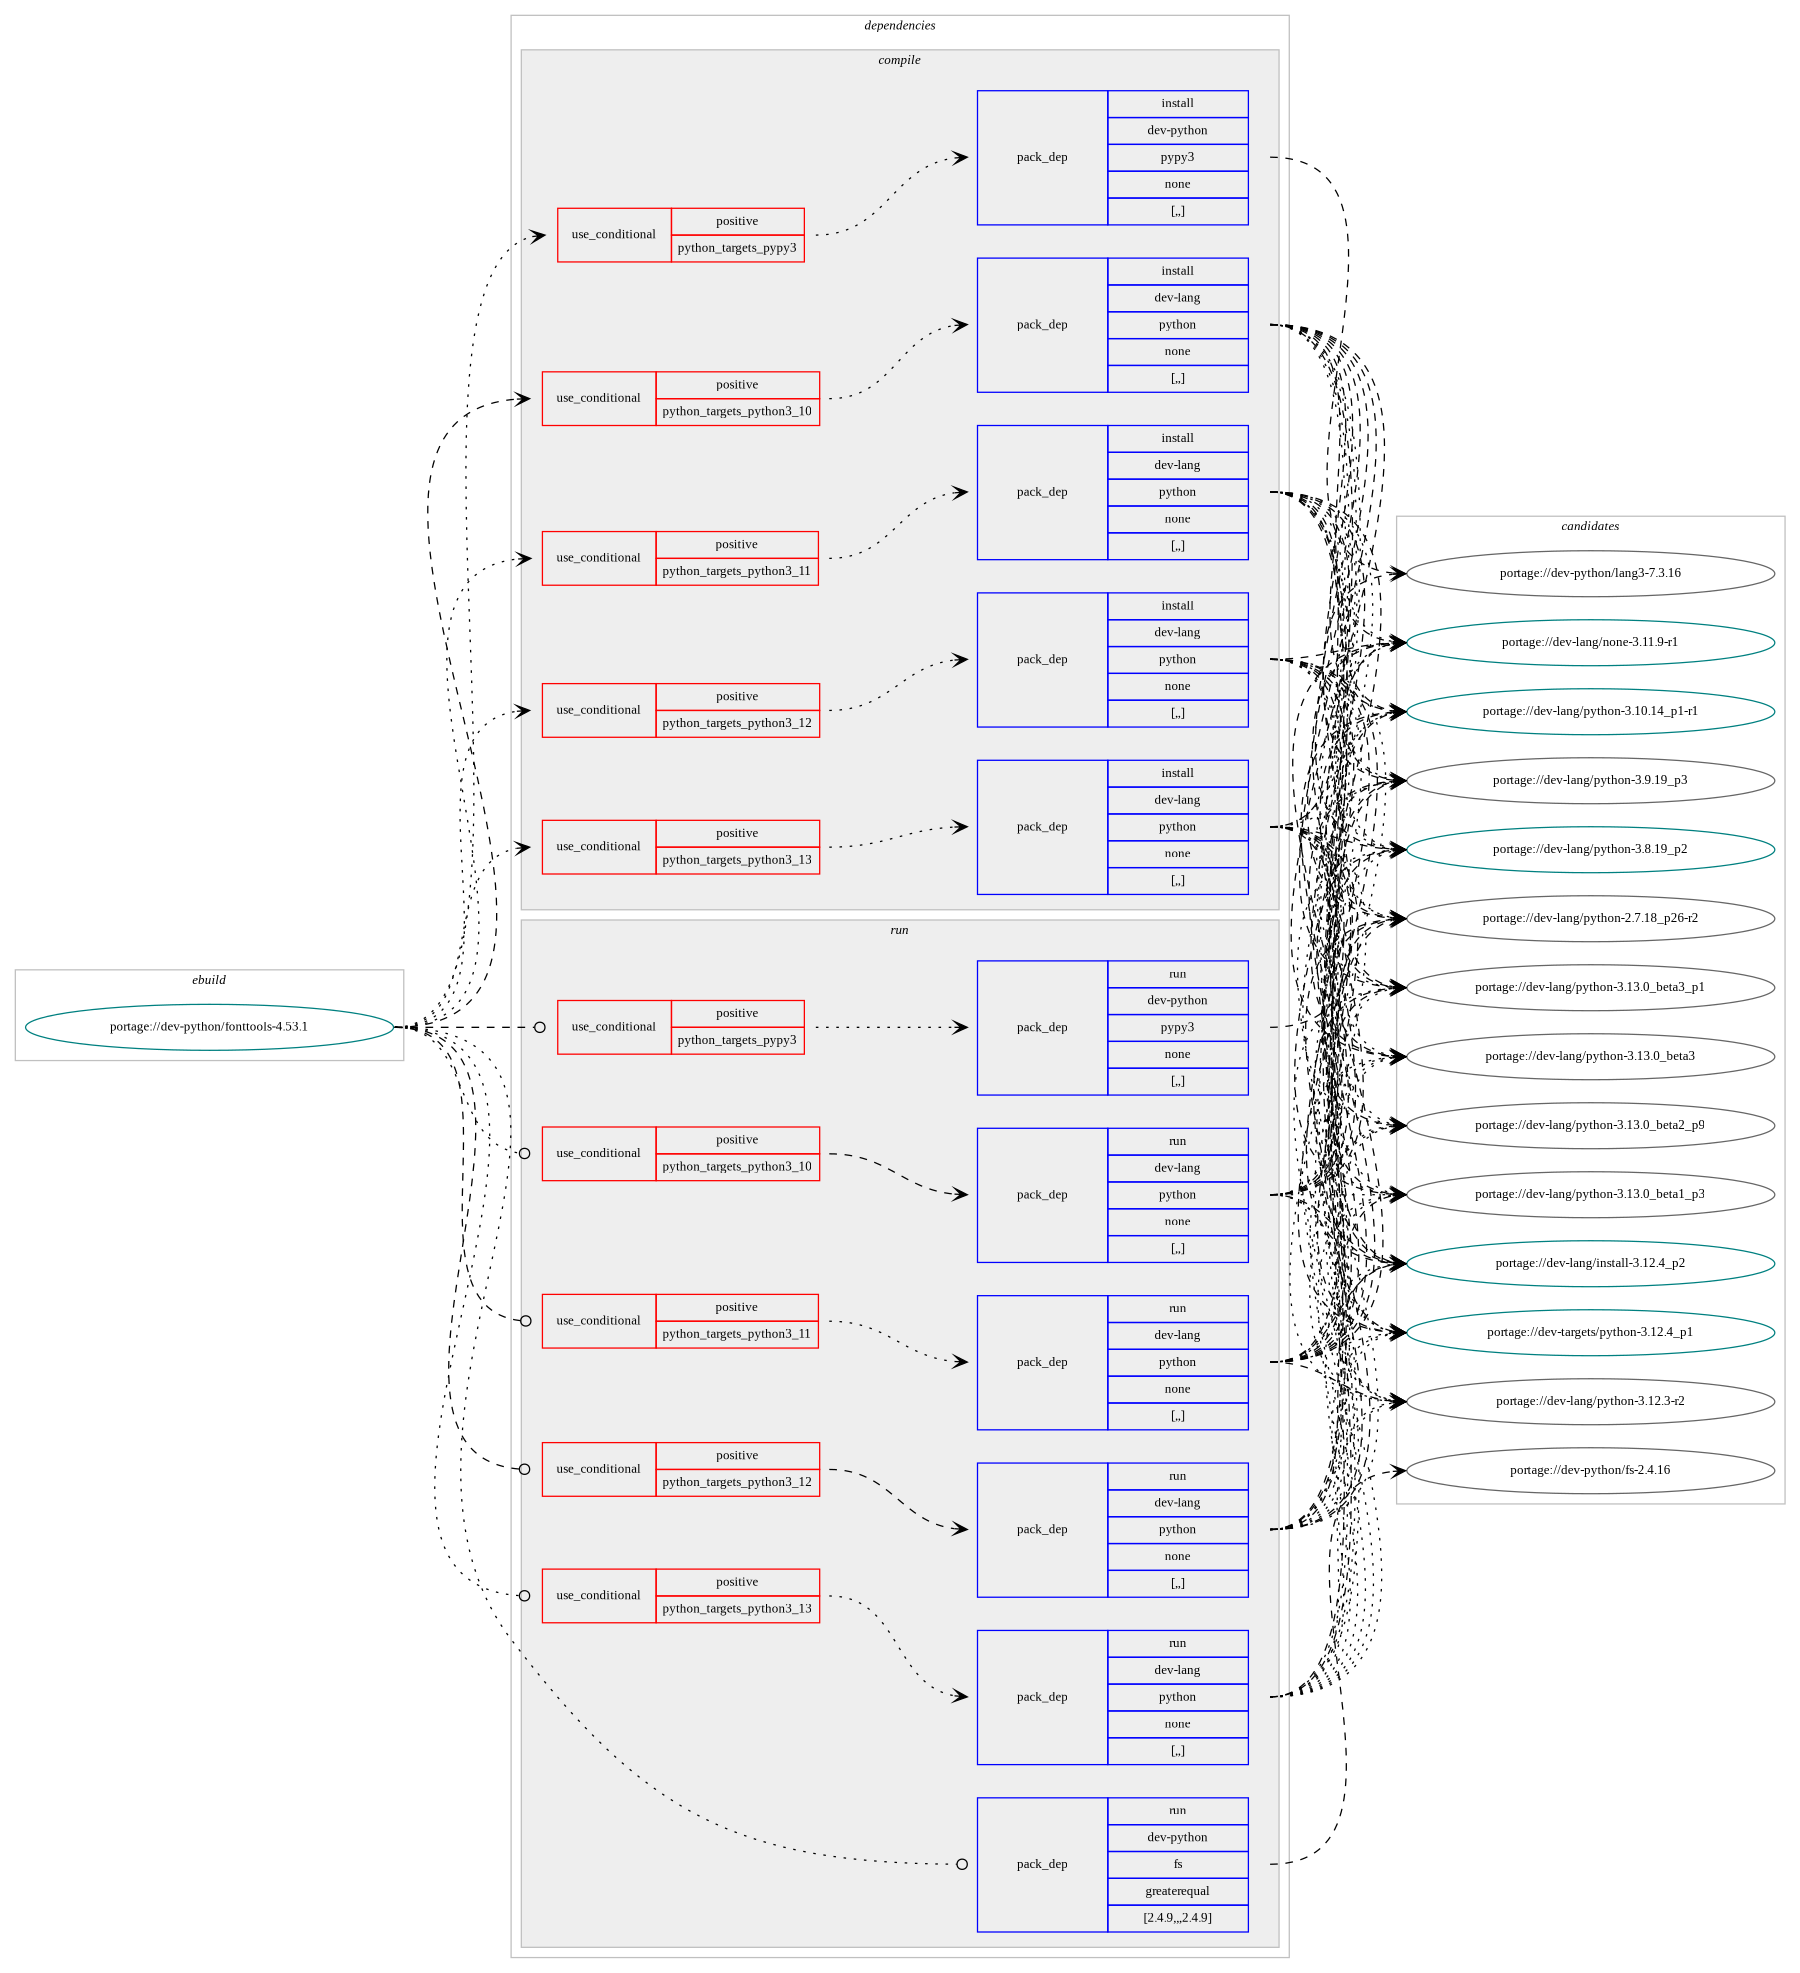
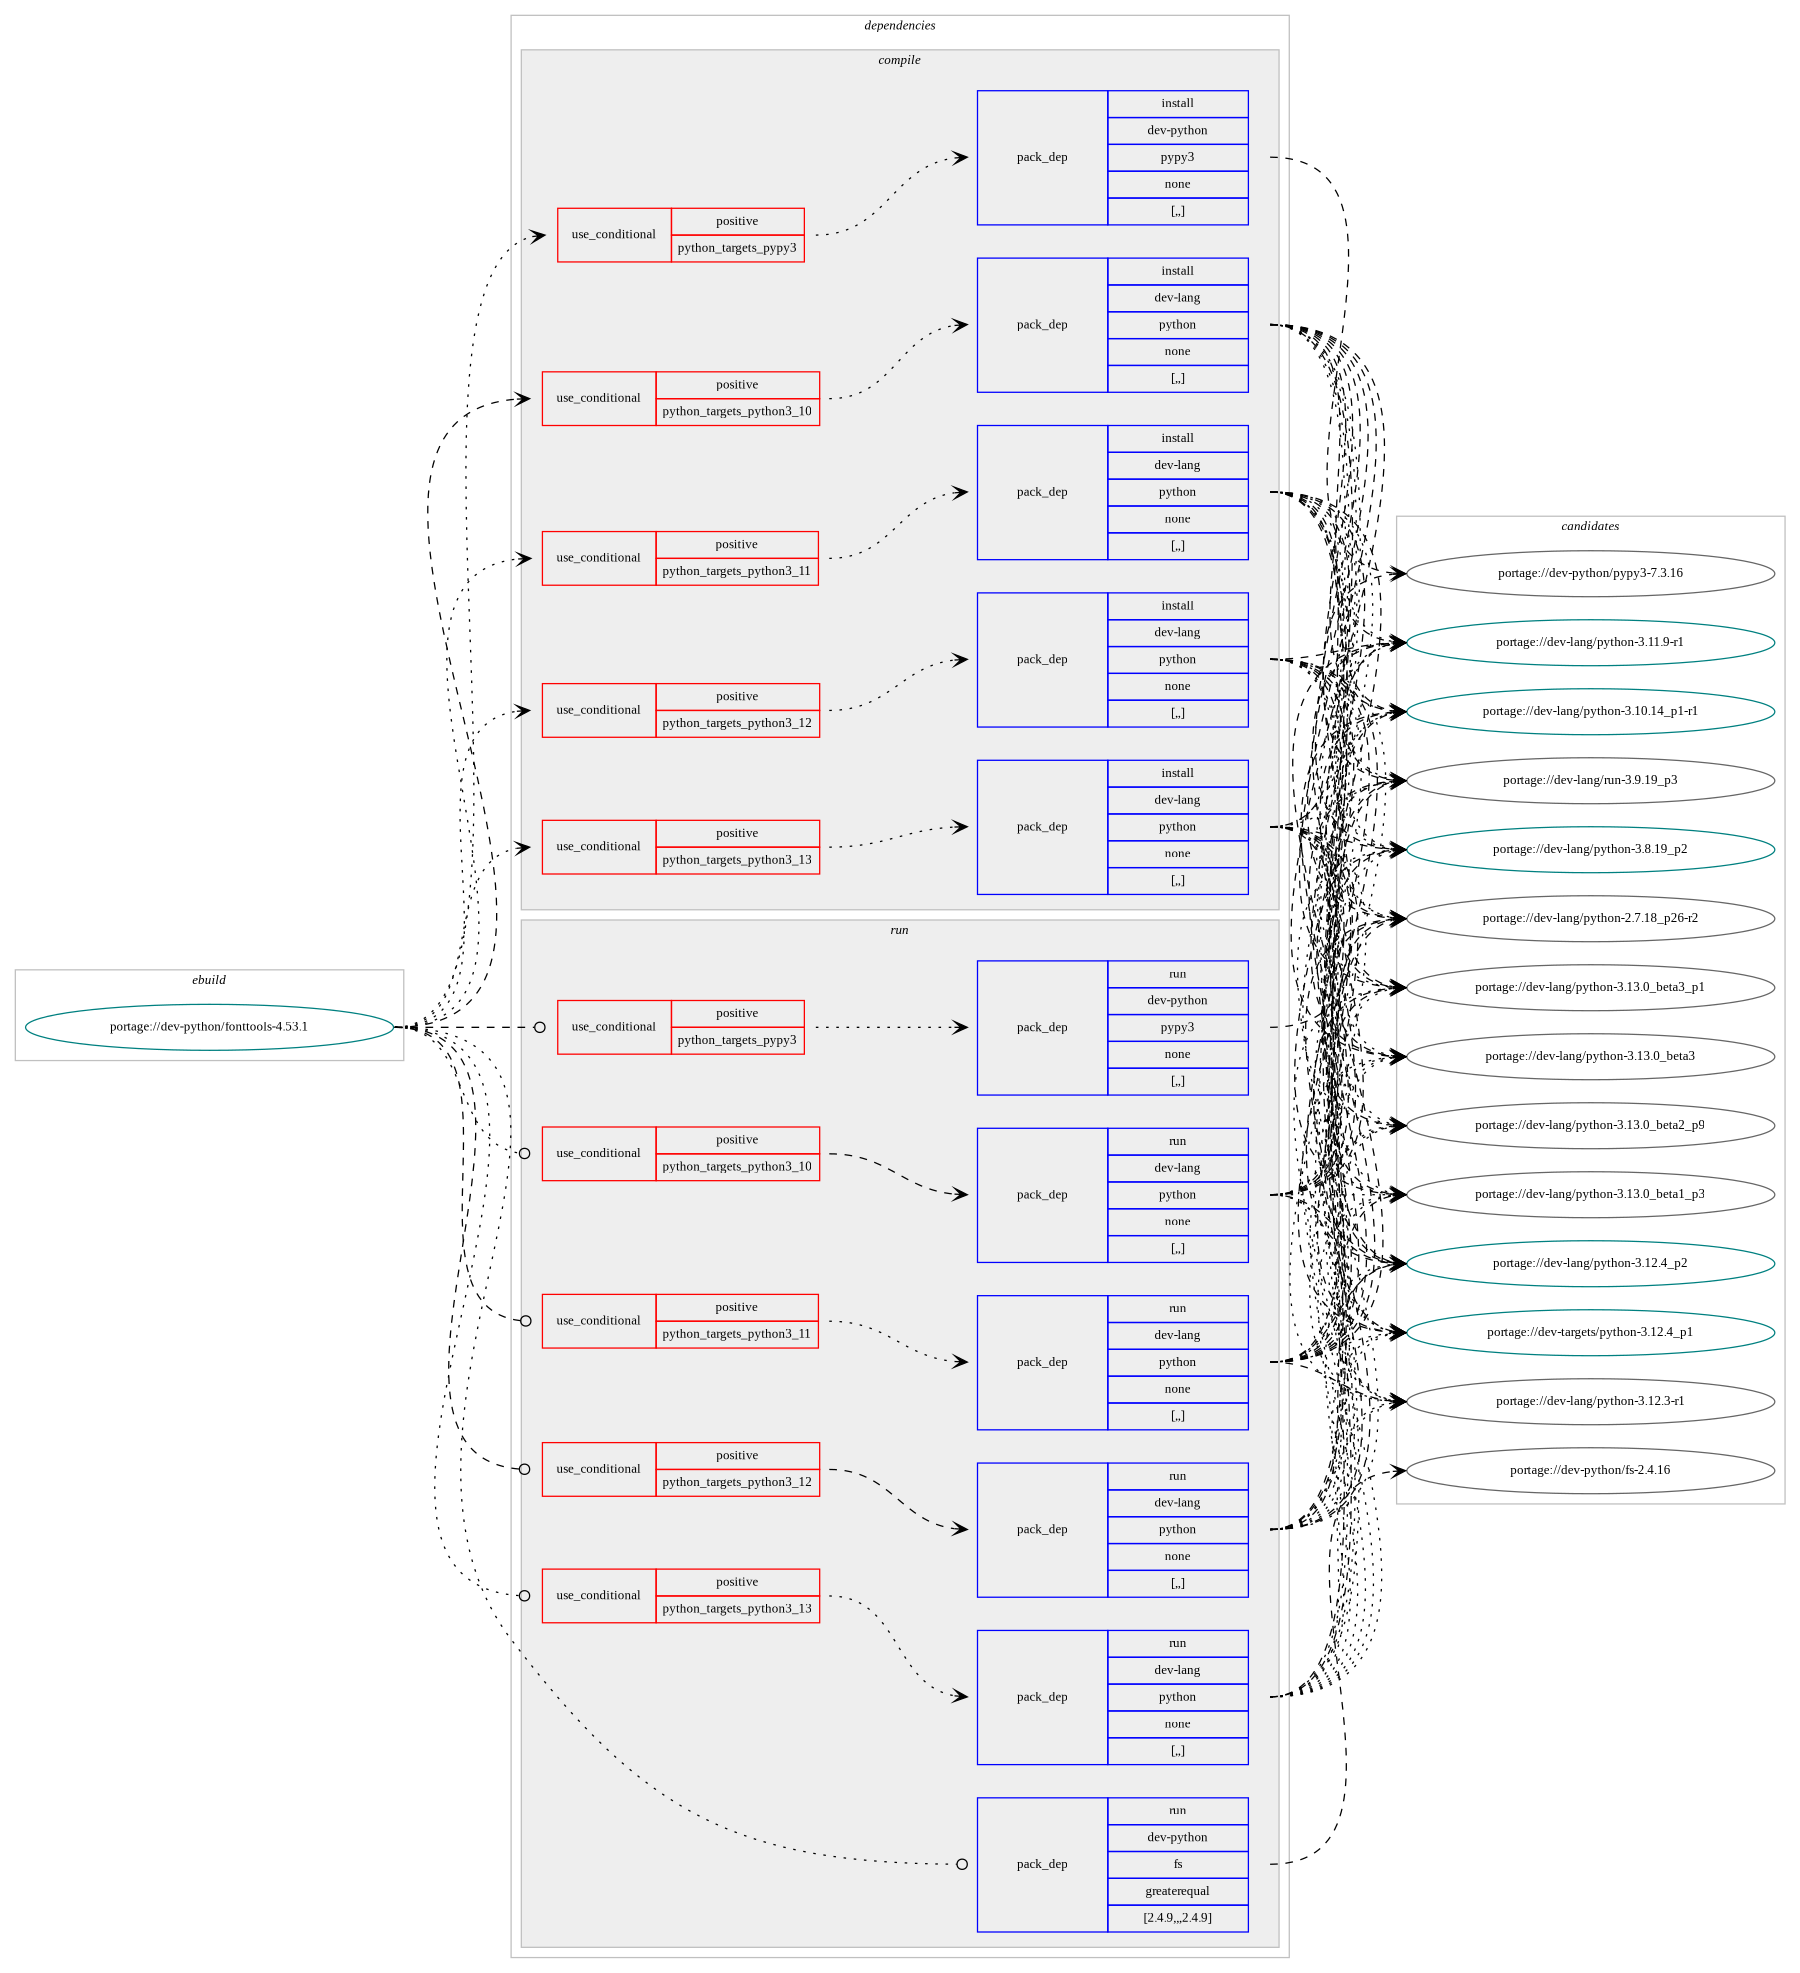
(1591, 574) -> (1591, 574)
(1591, 643) -> (1591, 643)
(1591, 781) -> (1591, 781)
(1591, 1264) -> (1591, 1264)
(1591, 1402) -> (1591, 1402)
